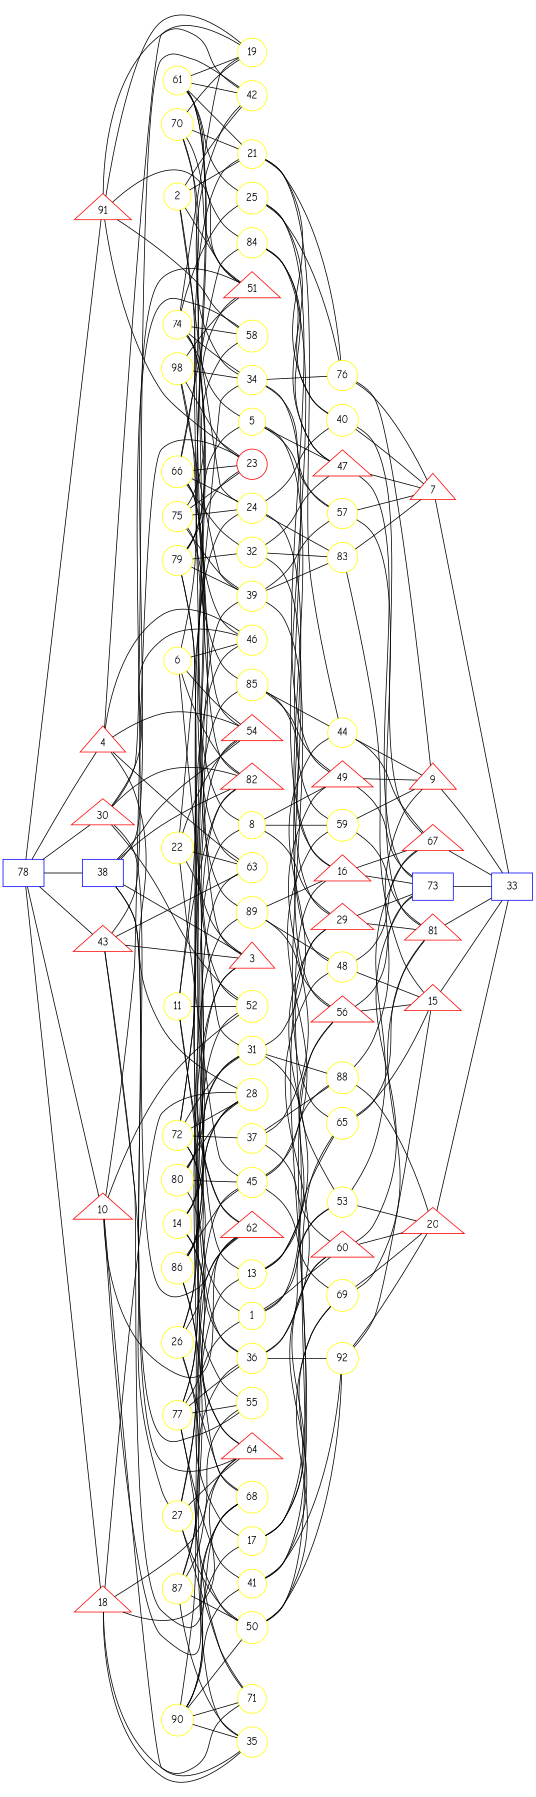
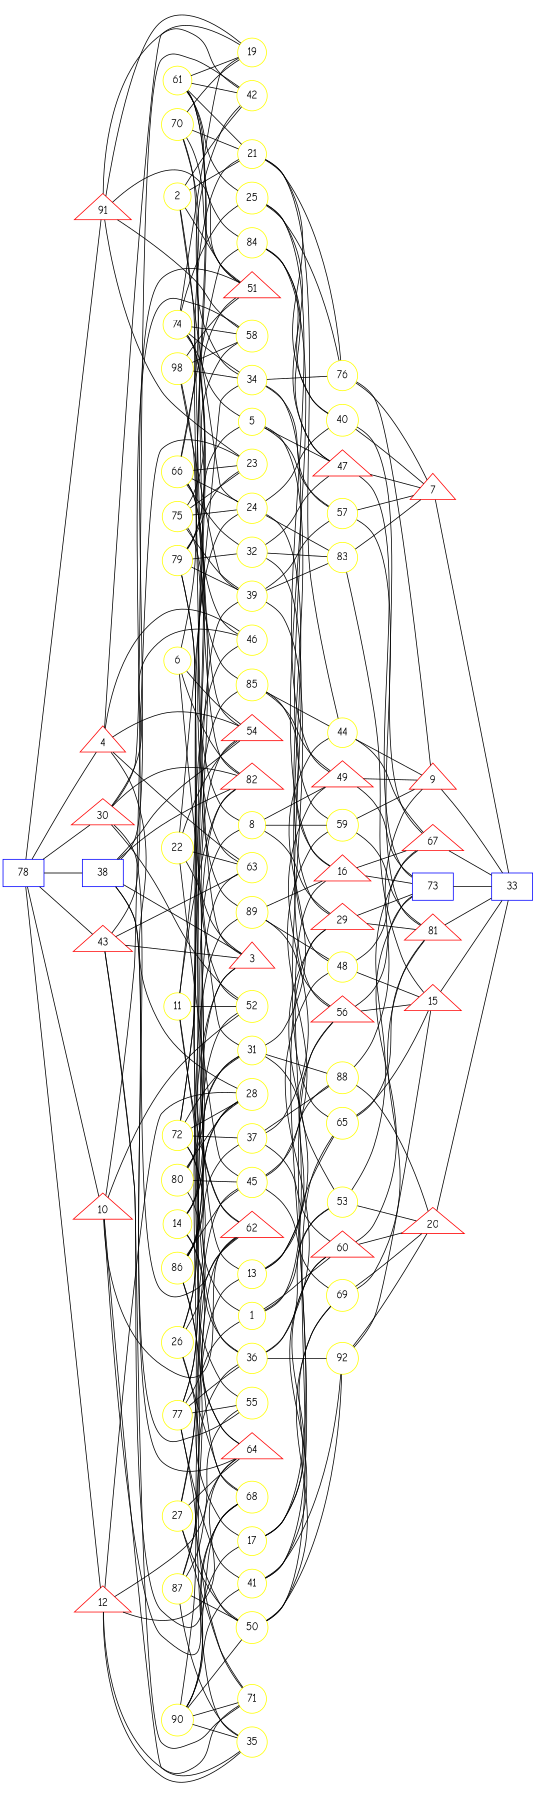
(209, 423) -> (222, 349)
(252, 464) -> (252, 464)
(221, 649) -> none
none -> (215, 1169)
(138, 1229) -> (139, 1394)
(103, 1603) -> (103, 1603)
